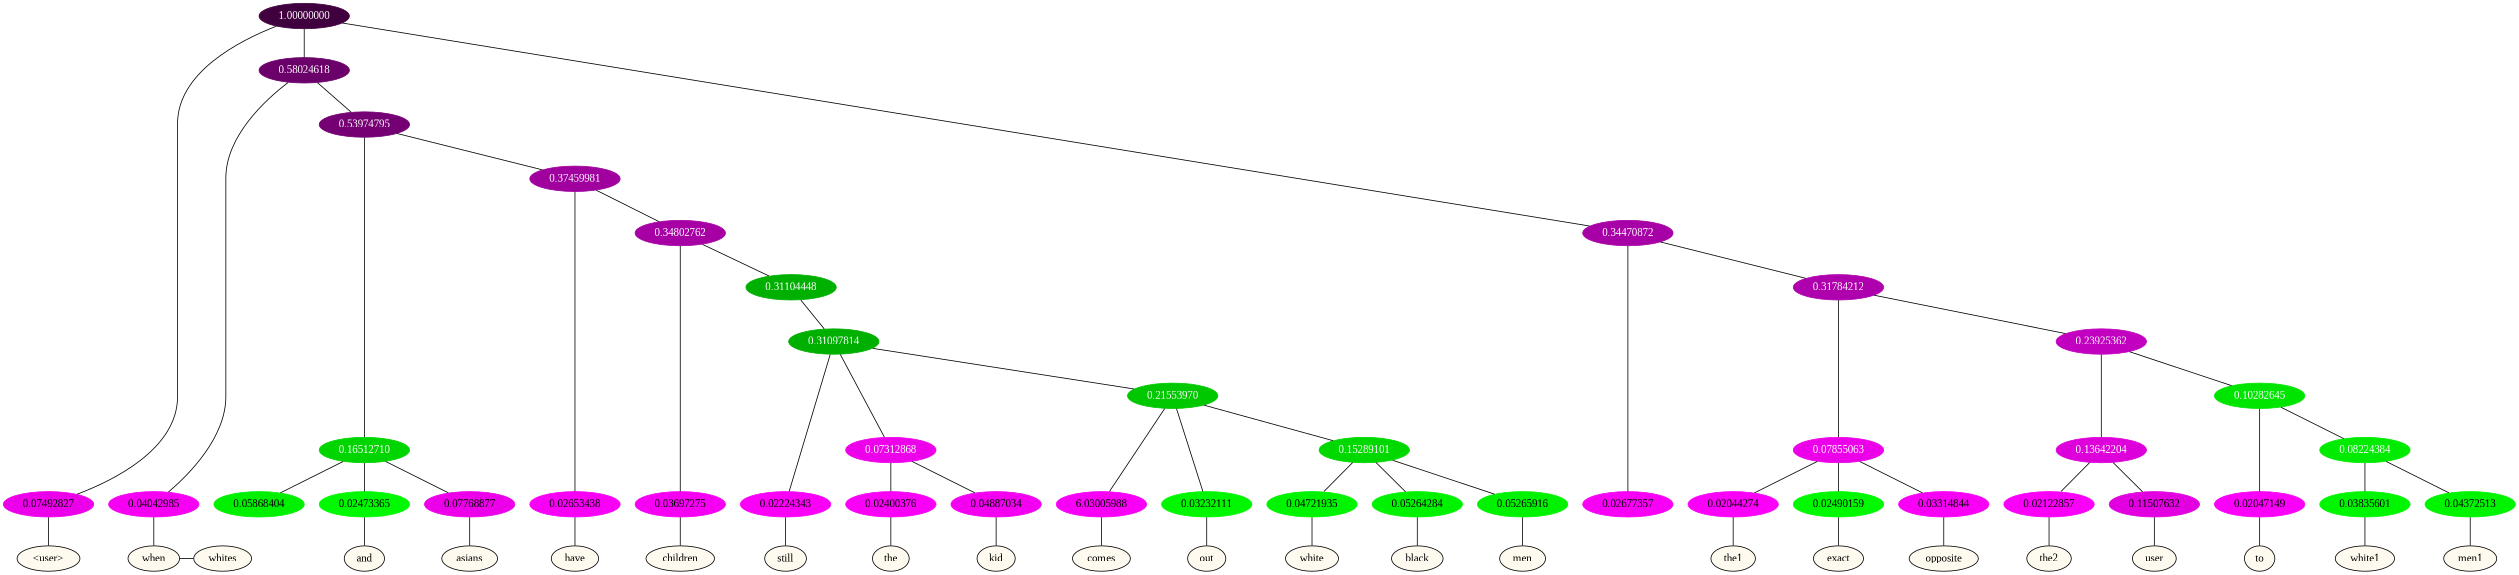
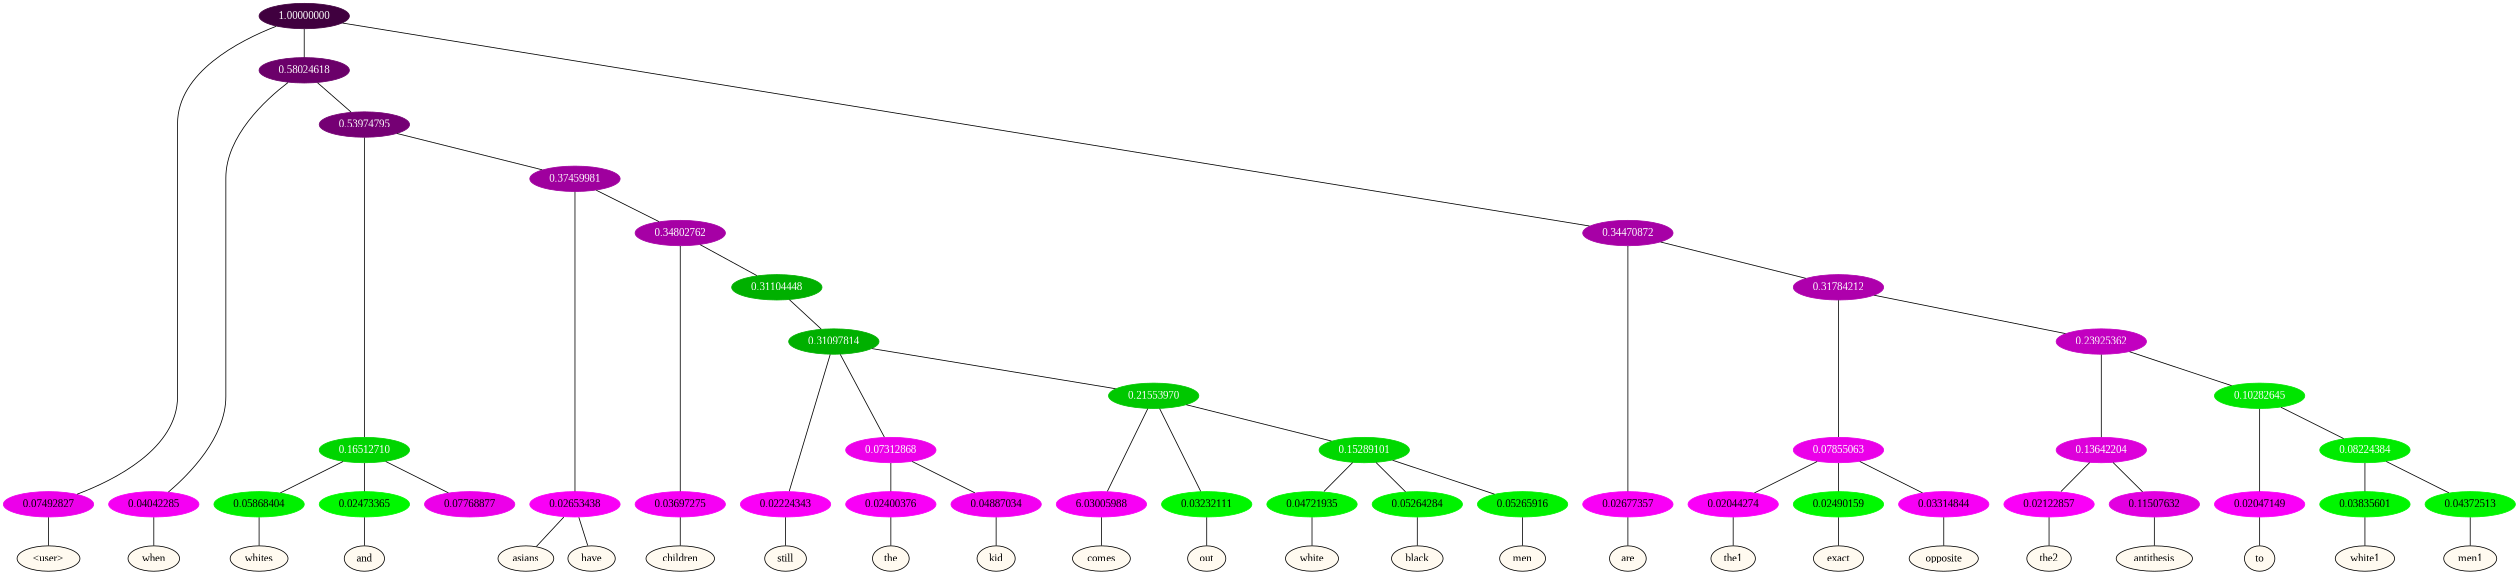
(154, 504) -> (154, 504)
(470, 531) -> (550, 532)
(187, 559) -> (259, 531)
none -> (1628, 559)
(2154, 559) -> (2154, 559)
